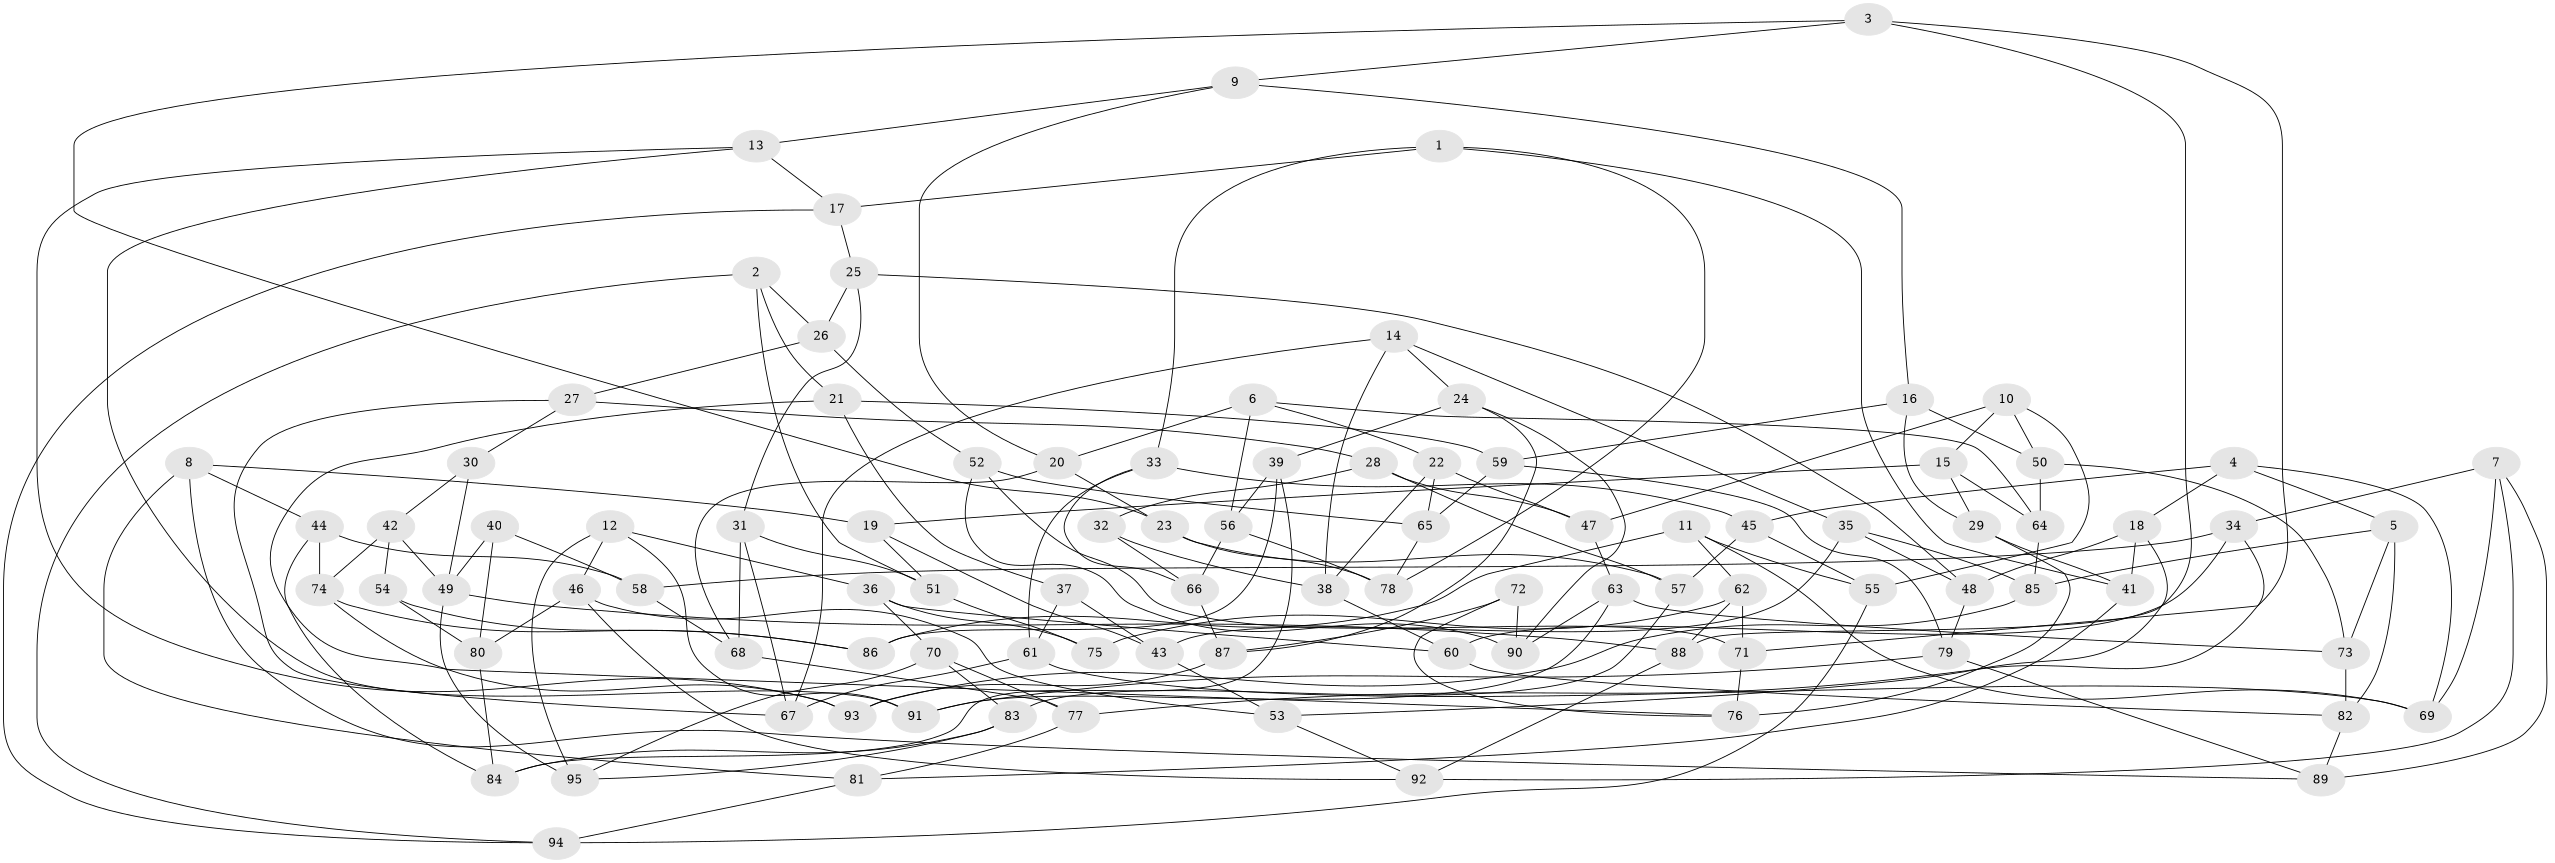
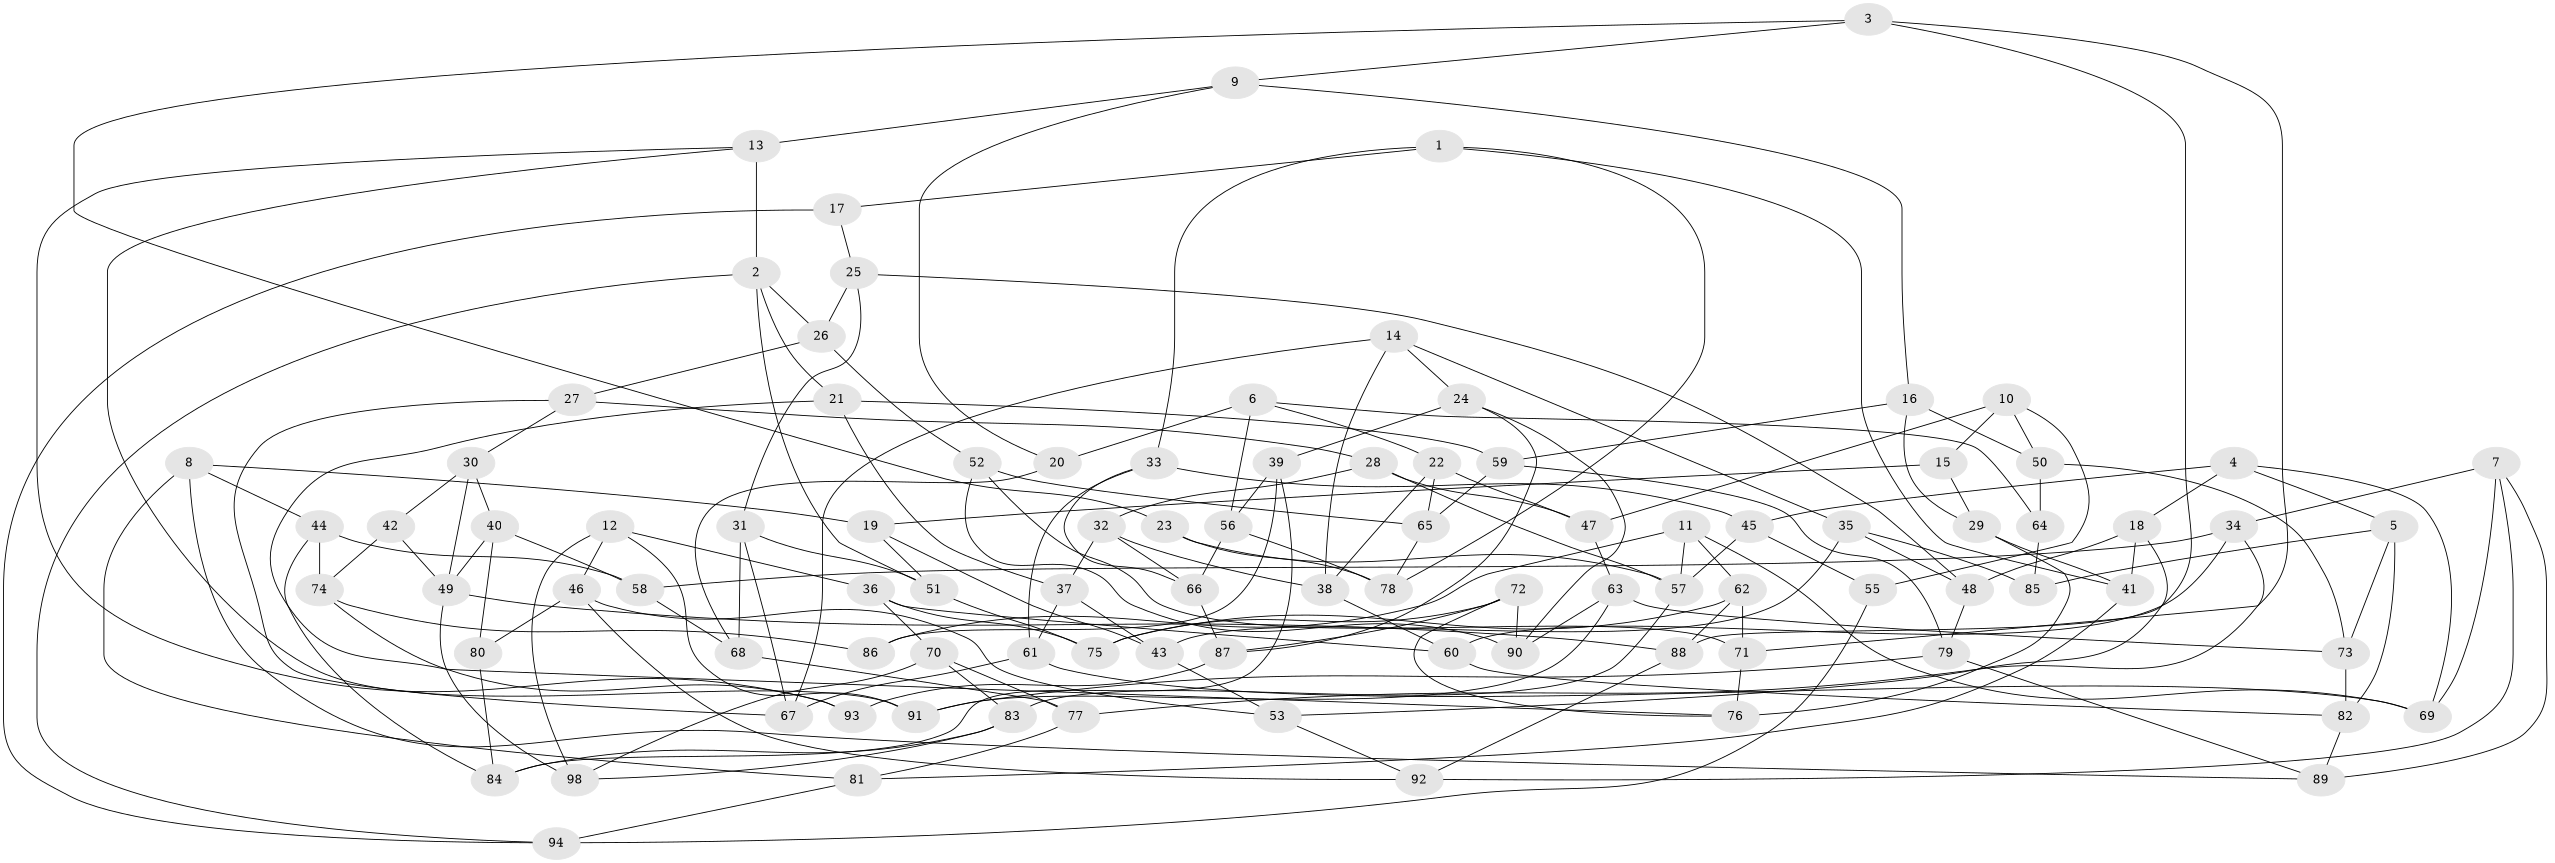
(797, 178) -> (756, 205)
none -> (483, 495)
(1992, 495) -> none
(1119, 499) -> none
(1762, 558) -> (1683, 558)
none -> (1081, 561)
(383, 590) -> none
none -> (1307, 621)
(1417, 684) -> none
(575, 780) -> (575, 780)
